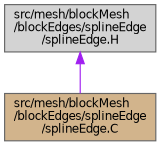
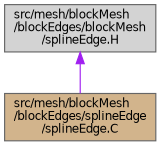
(80, 28) -> (80, 28)
